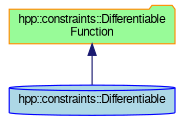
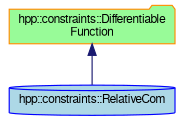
(92, 100) -> (92, 100)
